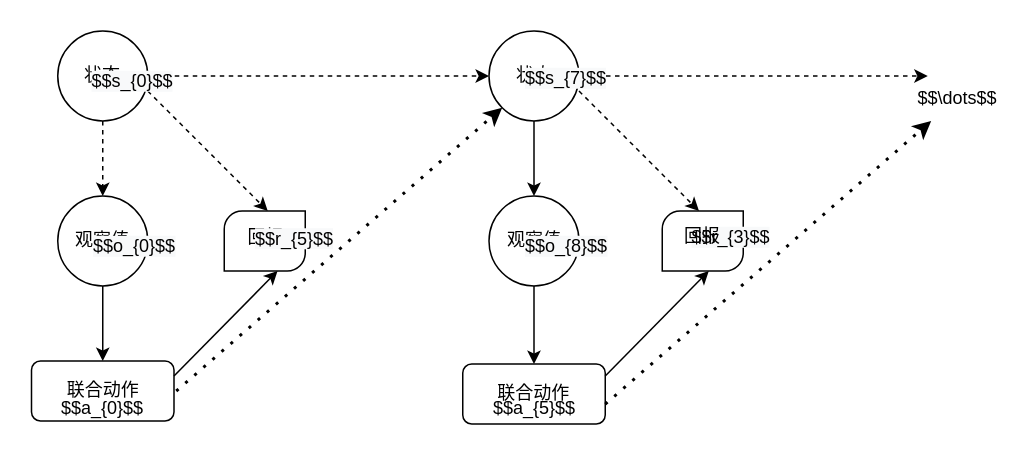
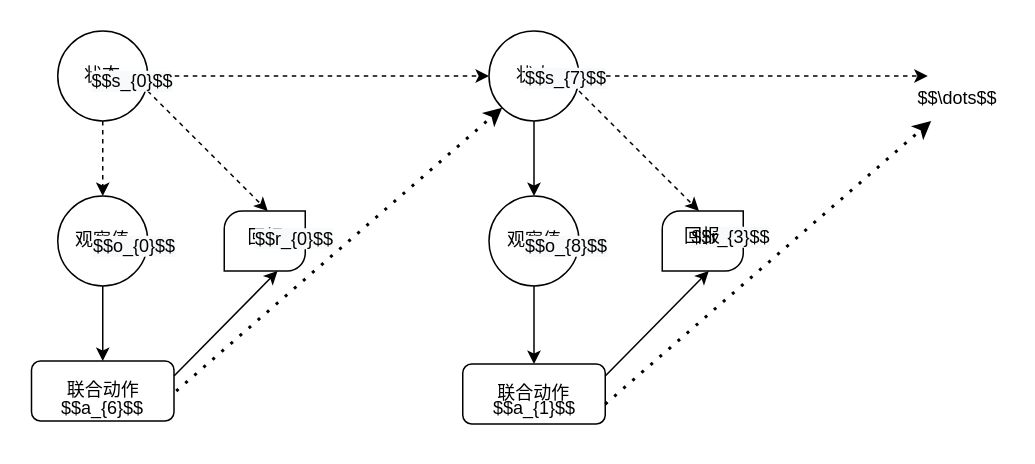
(301, 240) -> (301, 240)
(103, 409) -> (103, 409)
(535, 409) -> (535, 409)
